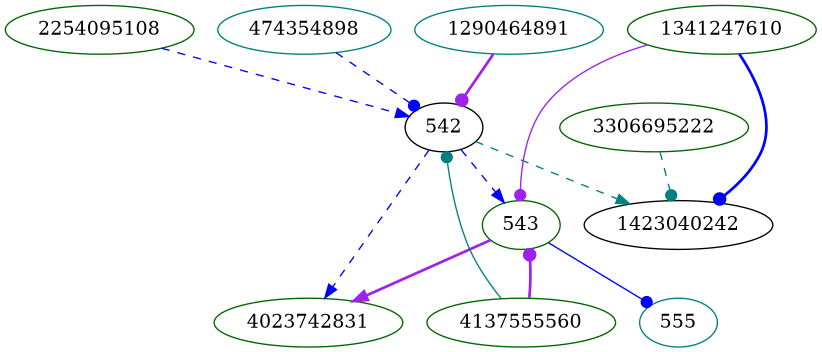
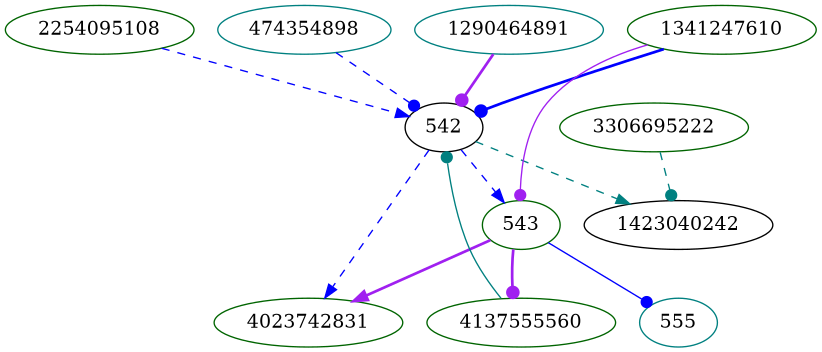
(766, 129) -> (552, 86)
(530, 279) -> (512, 268)
